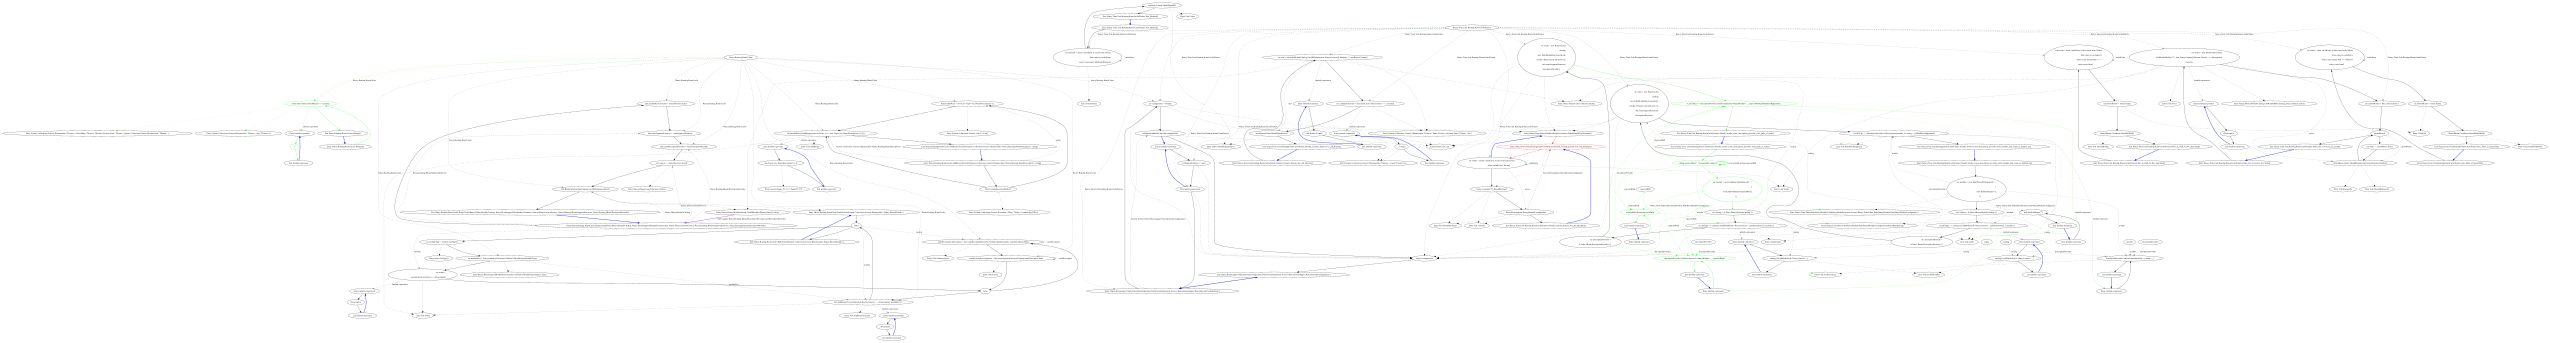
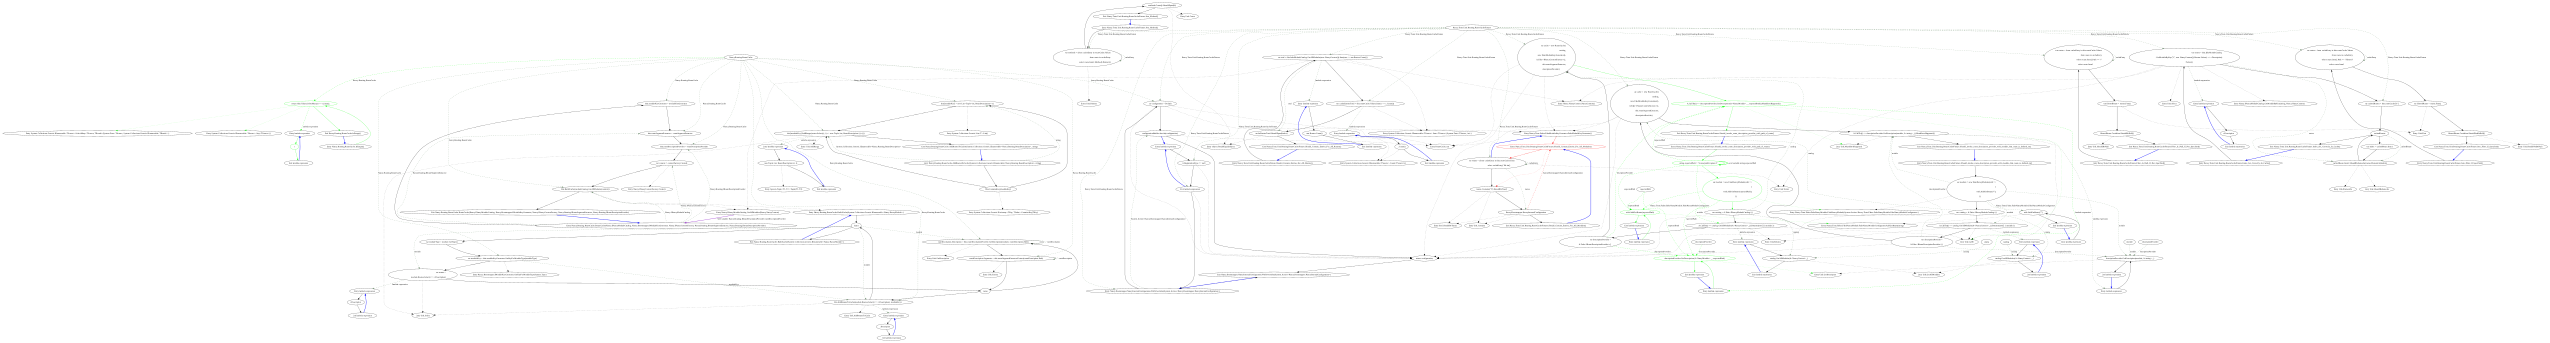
(439, 258) -> none
